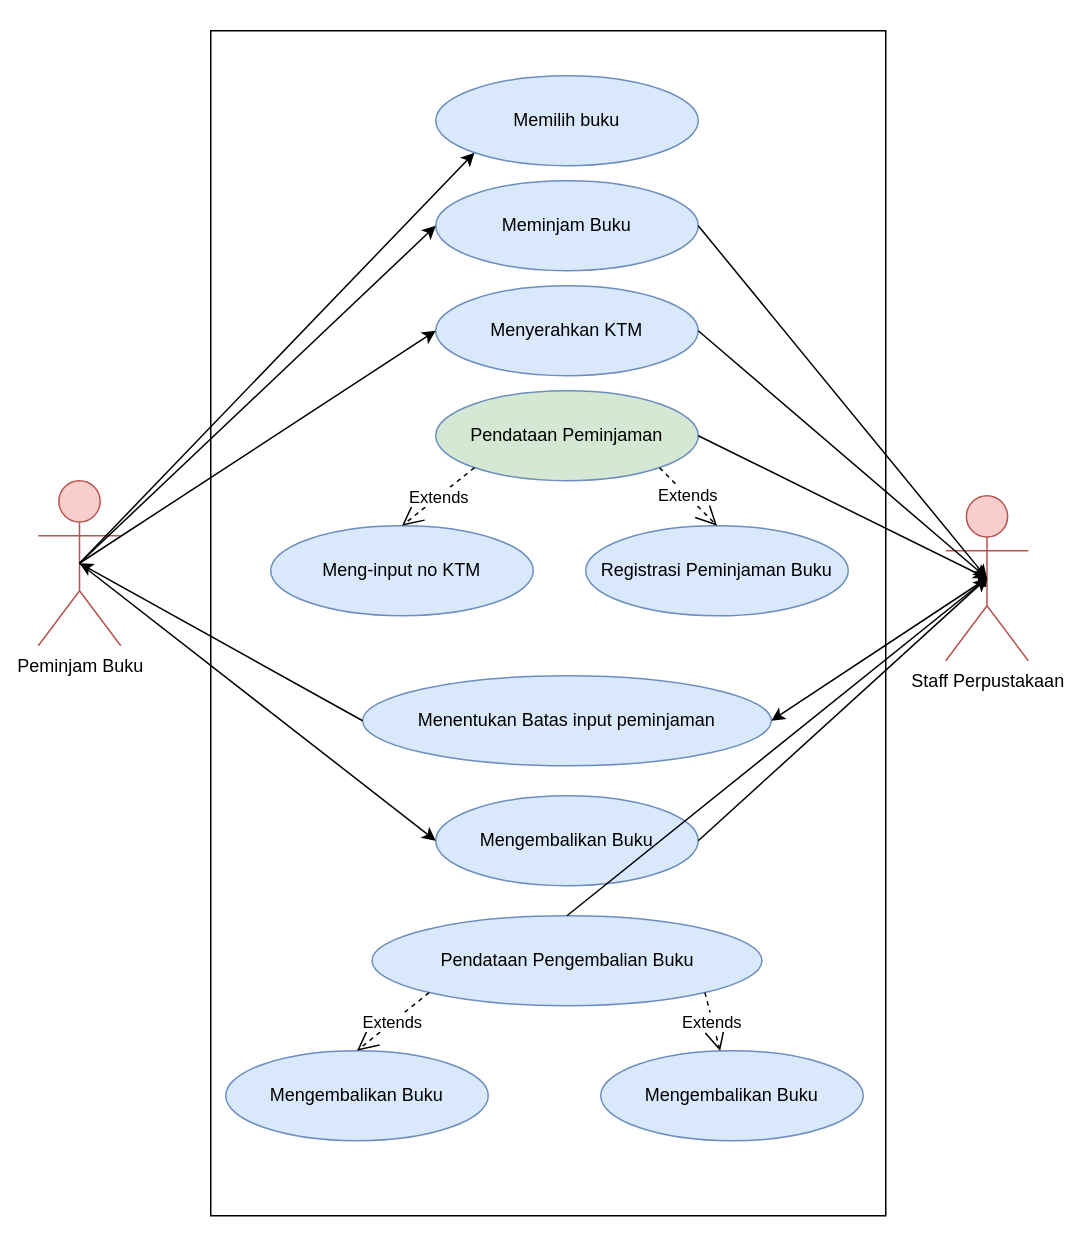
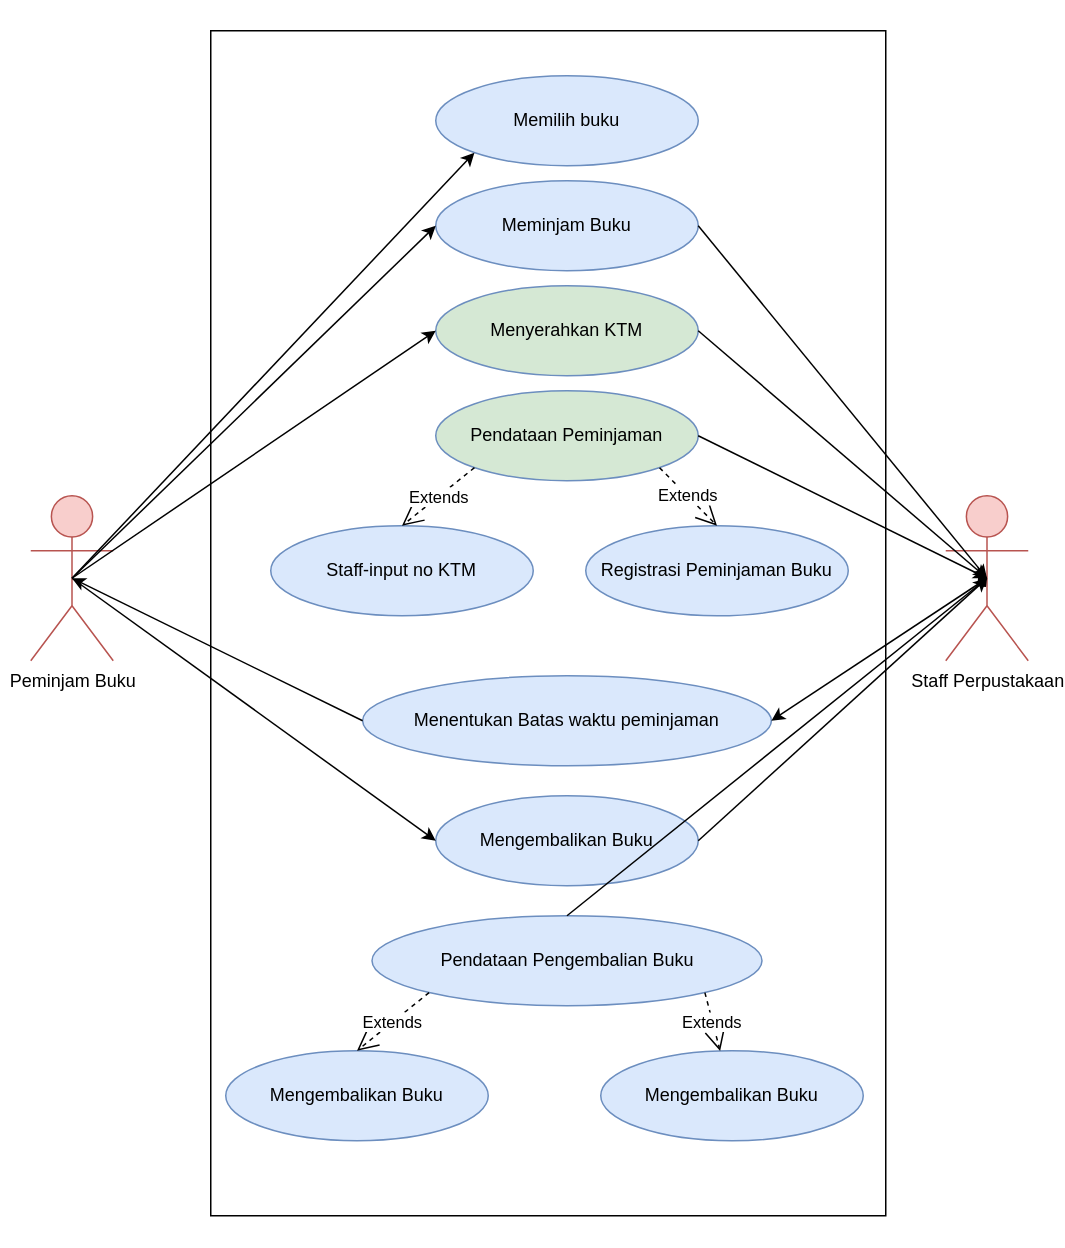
(567, 331) -> (567, 331)
(80, 563) -> (72, 578)
(402, 571) -> (402, 571)
(567, 721) -> (567, 721)
